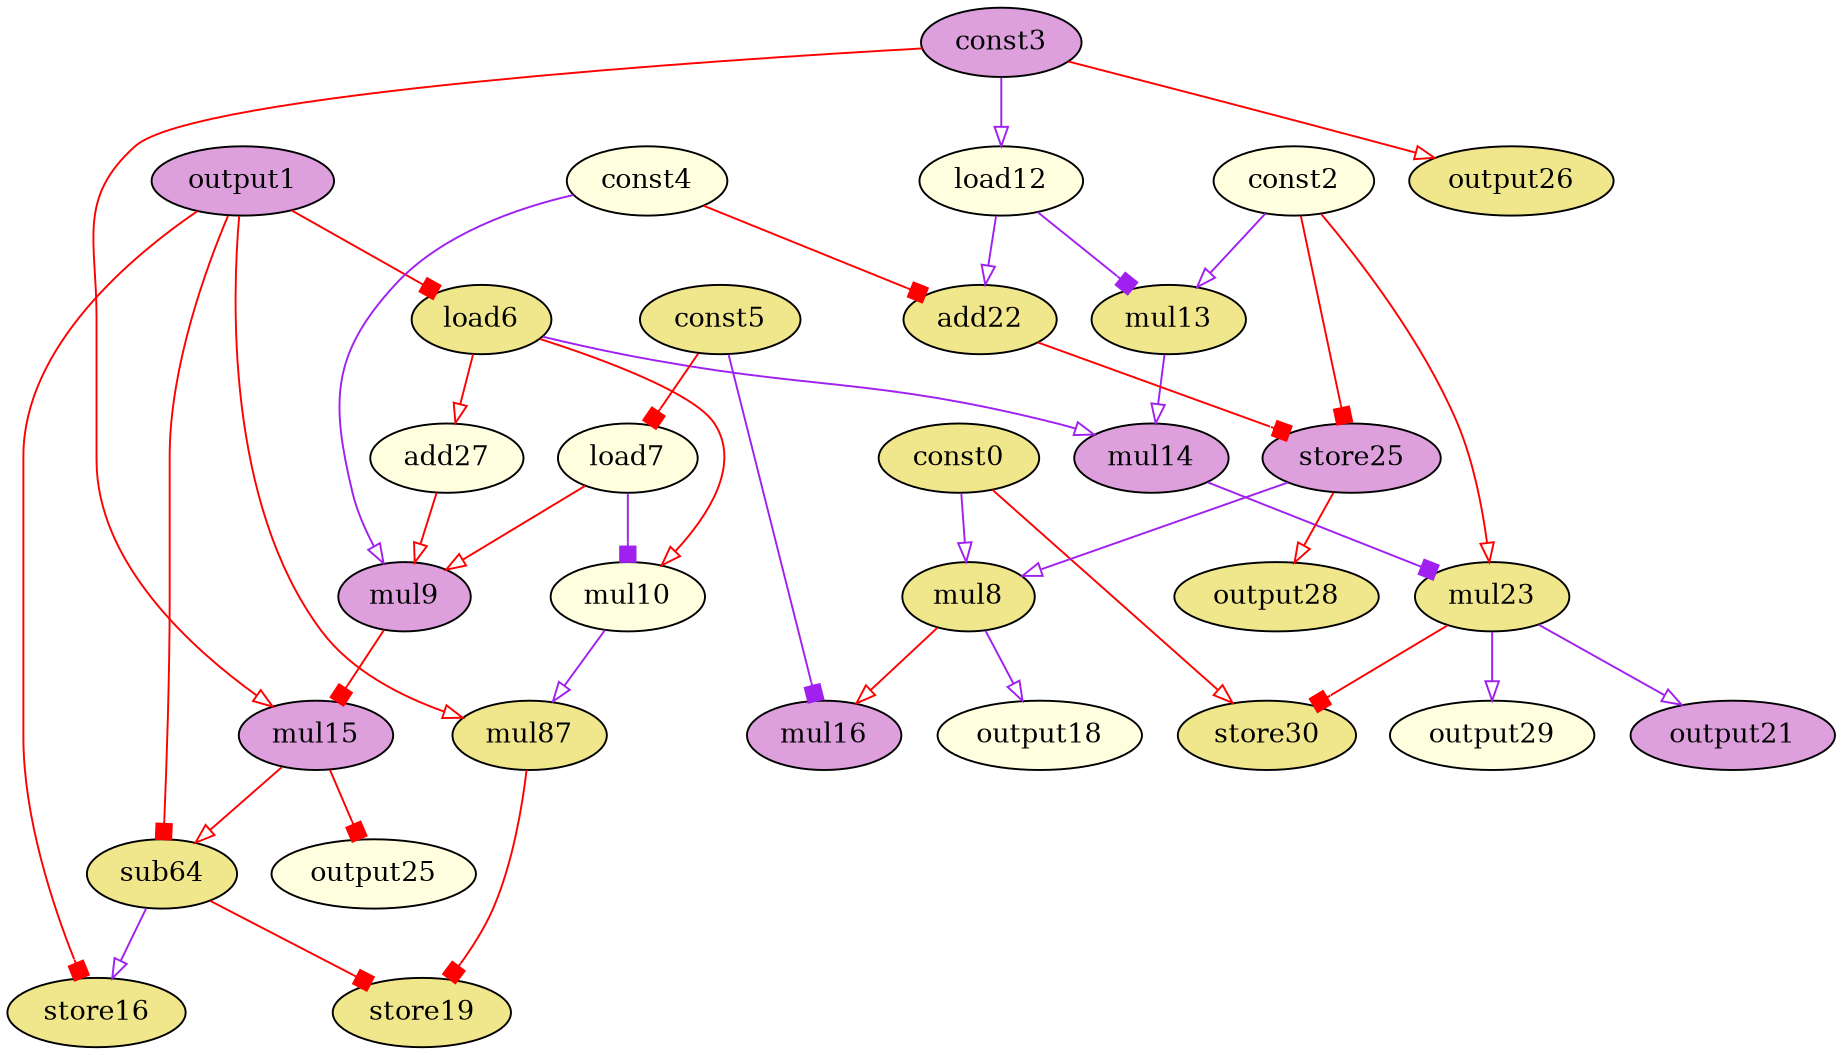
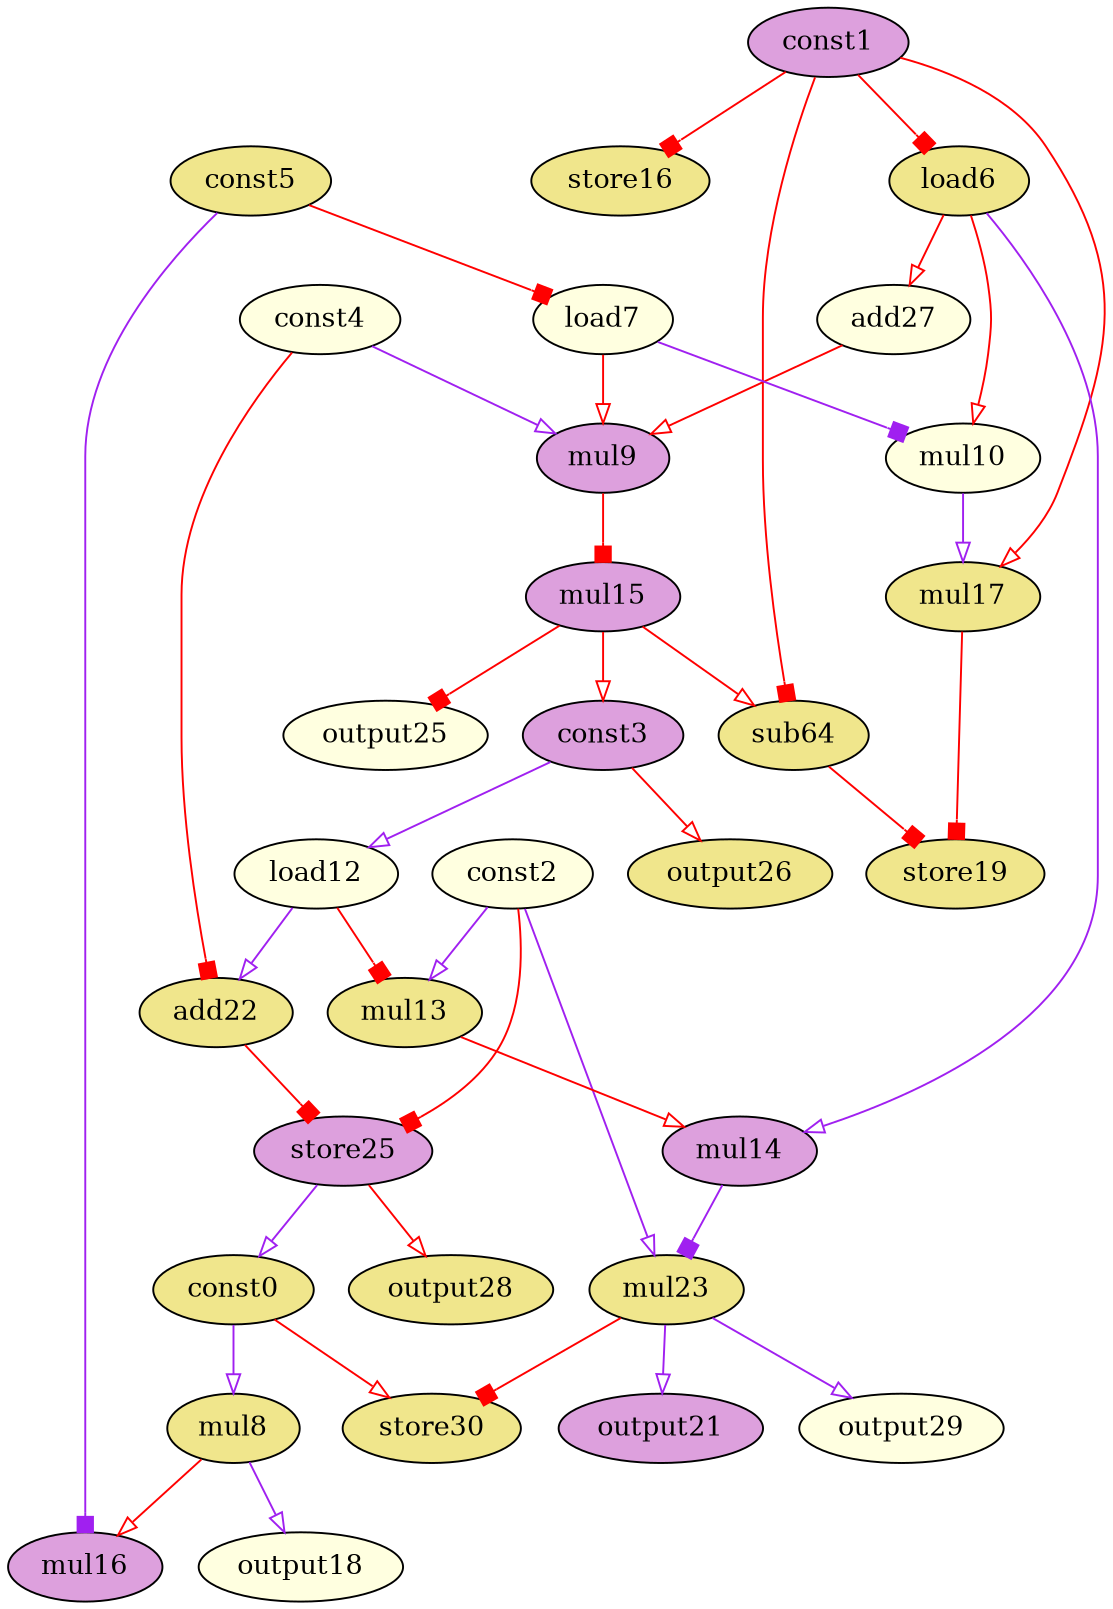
(218, 119) -> (603, 657)
(243, 181) -> (828, 42)
(1077, 244) -> (355, 935)
(1429, 366) -> (586, 1073)
(1162, 374) -> (563, 1078)
(1164, 526) -> (295, 1213)
(530, 735) -> (963, 597)
(133, 935) -> none
